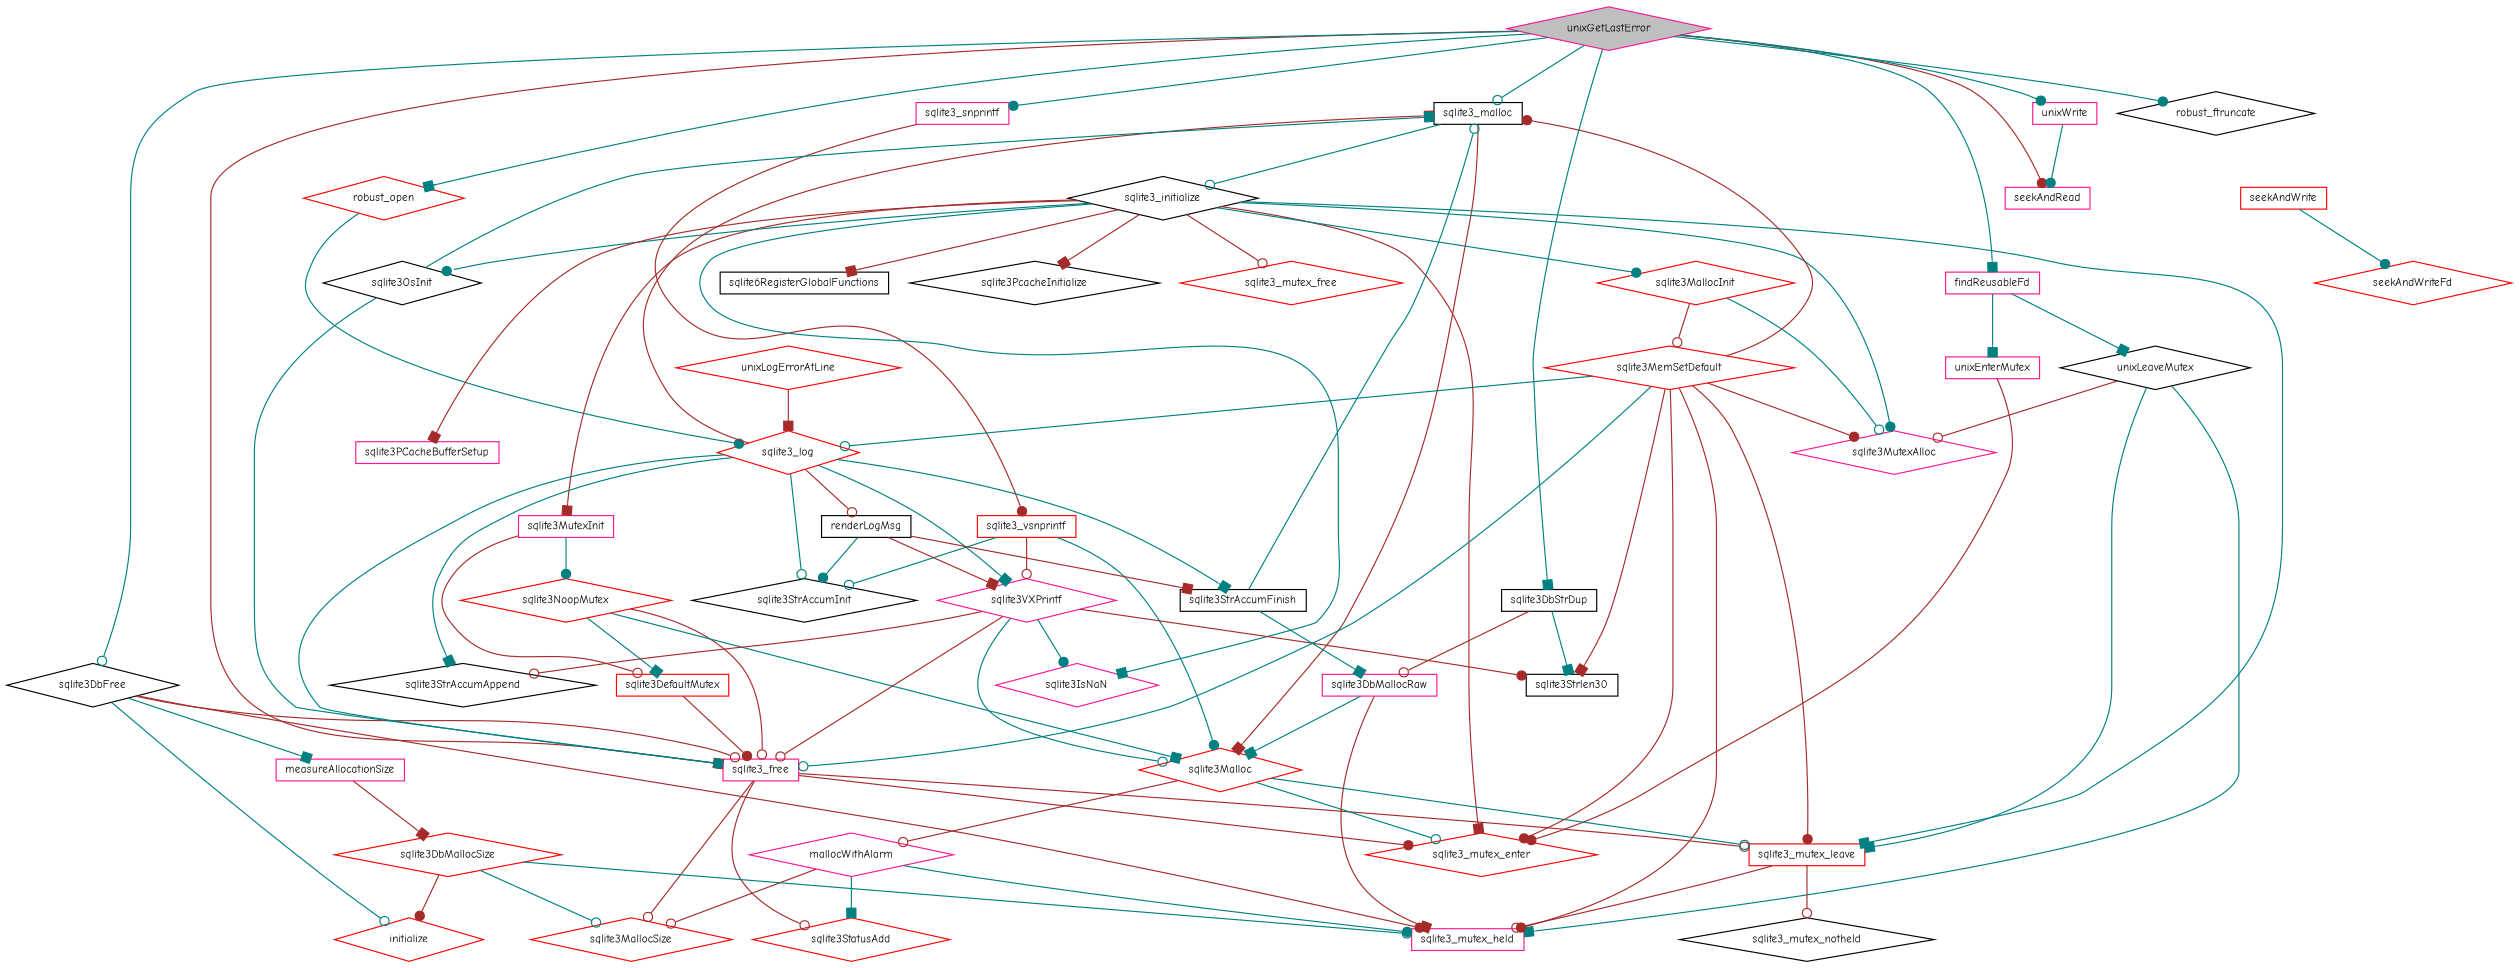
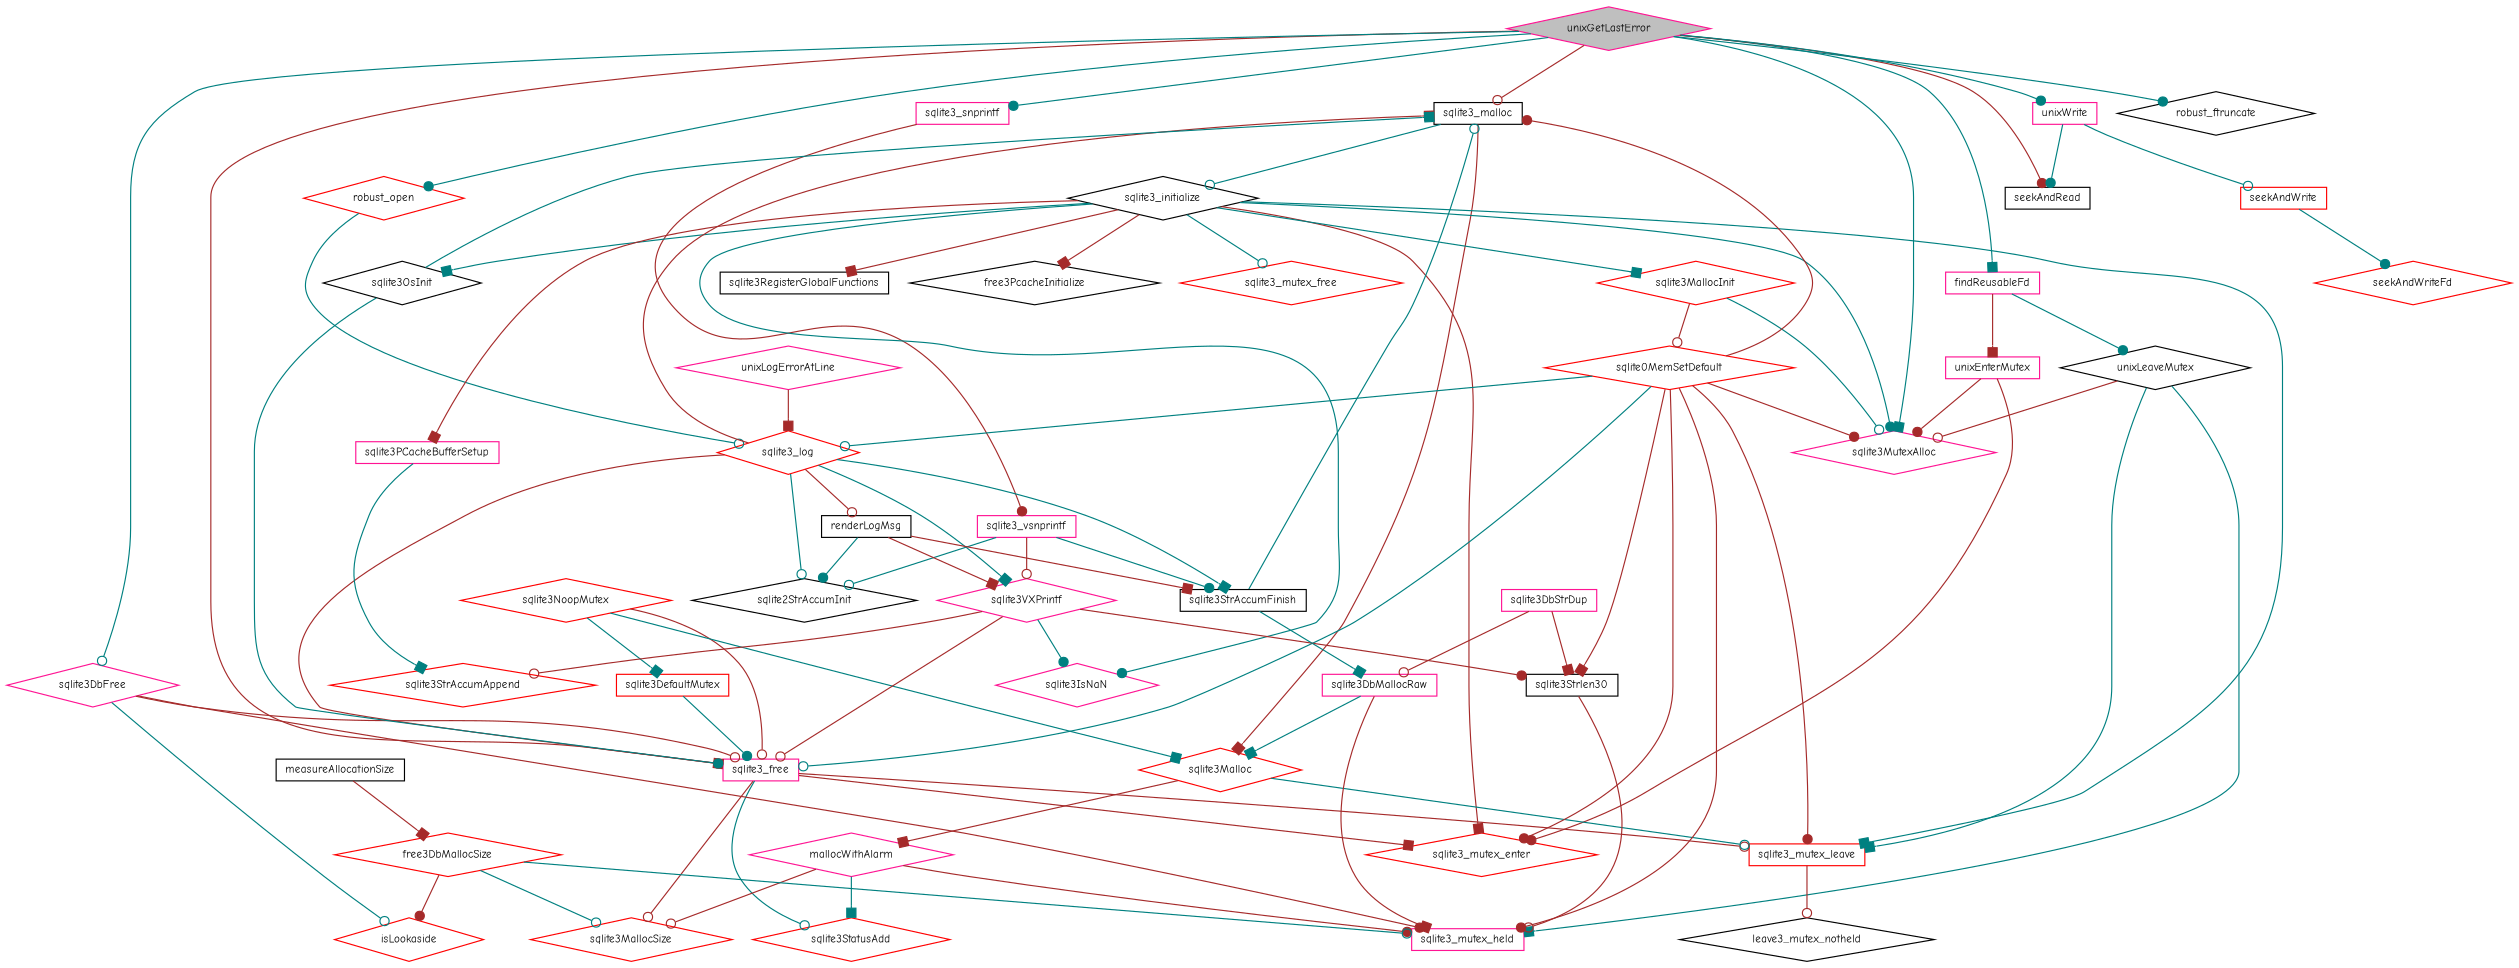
(1543, 71) -> (1543, 71)
(978, 82) -> (978, 82)
none -> (2163, 157)
(2048, 198) -> (2048, 198)
(771, 228) -> (771, 228)
(1223, 238) -> (1223, 238)
(1424, 240) -> (1424, 240)
(804, 283) -> (804, 283)
(1035, 283) -> (1035, 283)
(1539, 310) -> (1904, 154)
(1993, 320) -> (1993, 320)
(2065, 321) -> (2065, 321)
(1020, 354) -> (1020, 354)
(788, 368) -> (788, 368)
(1669, 368) -> (1669, 368)
(447, 376) -> (447, 376)
none -> (1951, 404)
(534, 503) -> (354, 566)
(566, 527) -> none
(1027, 527) -> (1027, 527)
(804, 600) -> (804, 600)
(1549, 600) -> (1549, 600)
(1151, 608) -> (1130, 562)
(305, 637) -> (305, 637)
(1559, 637) -> (1559, 637)
(93, 685) -> (93, 685)
(463, 685) -> (463, 685)
(713, 724) -> (713, 724)
(214, 727) -> none
(1021, 729) -> none
(340, 770) -> (340, 770)
(1317, 802) -> none
(1101, 810) -> (1101, 810)
(1043, 811) -> (1043, 811)
(448, 855) -> (448, 855)
(735, 866) -> (735, 866)
(1647, 898) -> (1621, 815)
(1152, 902) -> (1152, 902)
(409, 940) -> (409, 940)
(1807, 940) -> (1807, 940)
